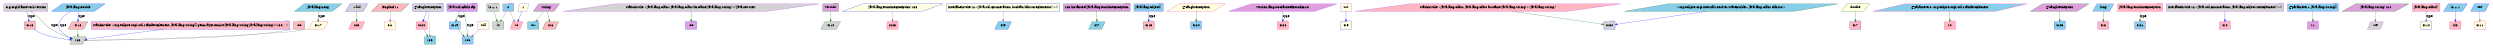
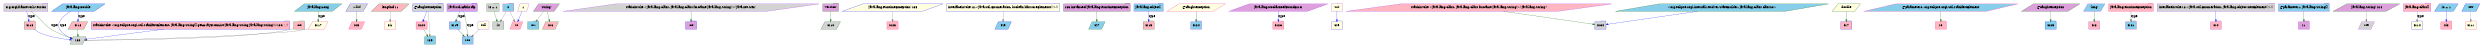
(1283, 8) -> (1278, 8)
